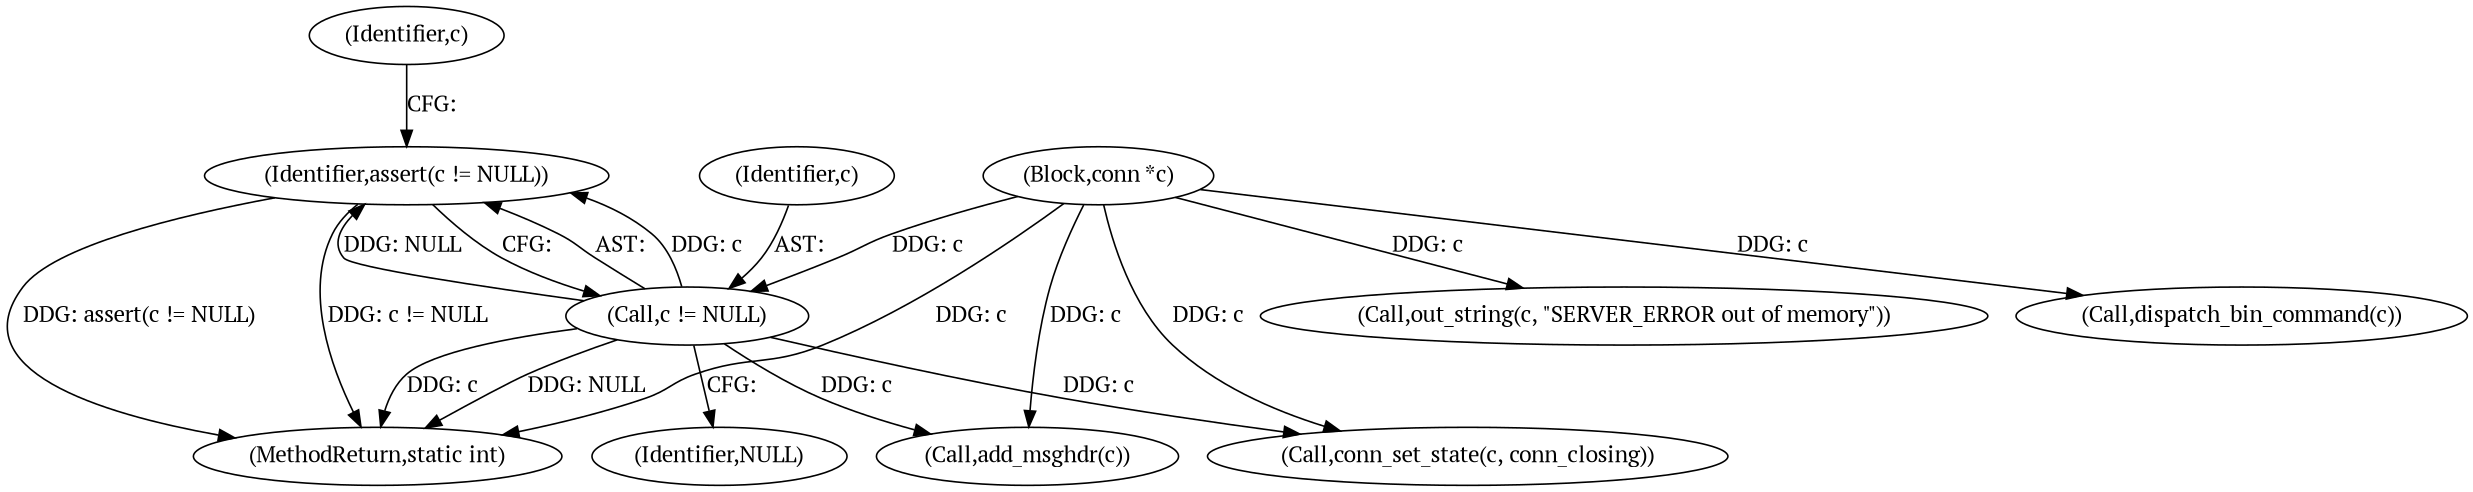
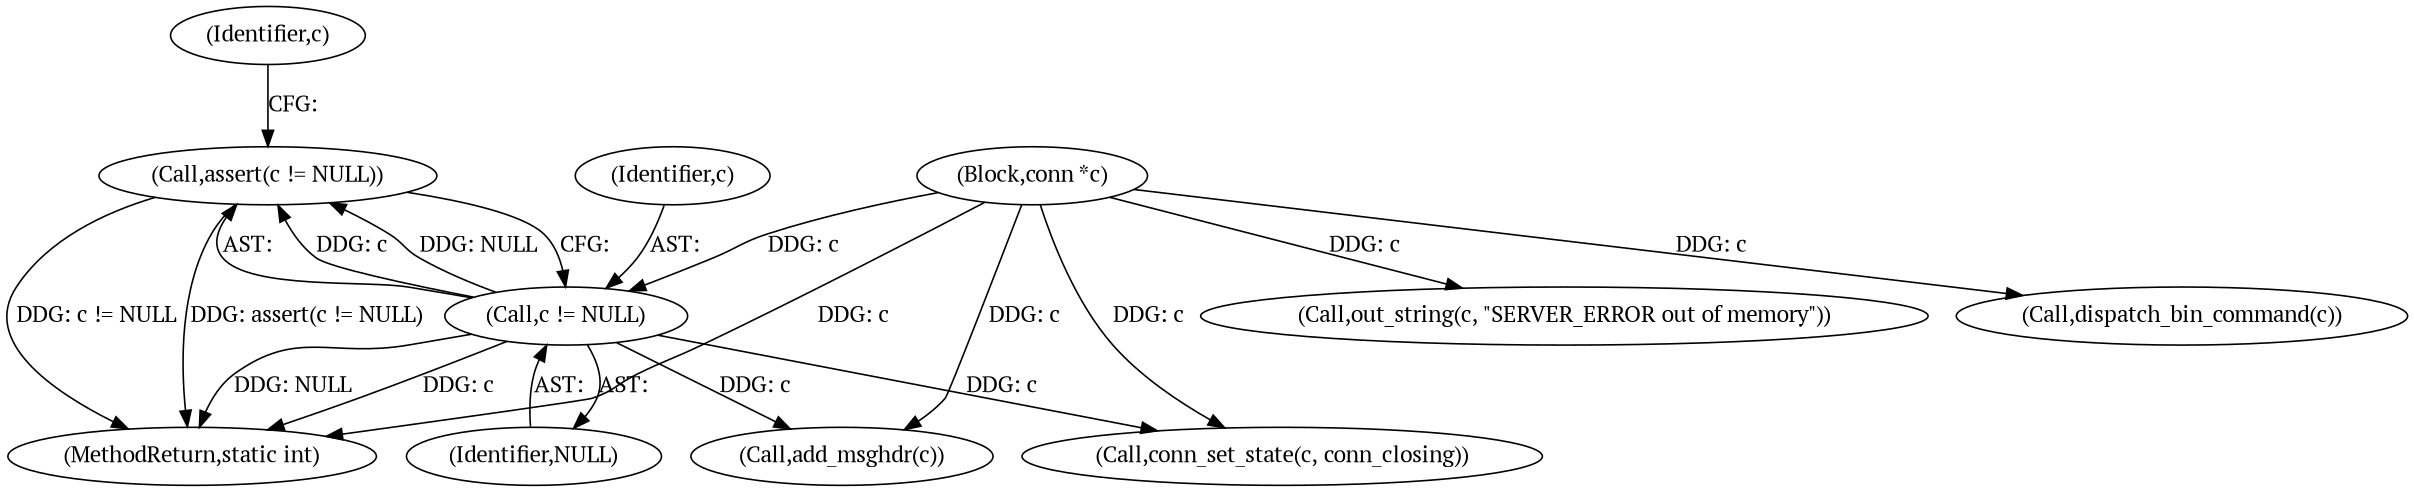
(407, 176) -> (268, 176)
(735, 386) -> (627, 386)
none -> (531, 393)
